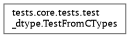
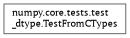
(65, 19) -> (65, 19)
